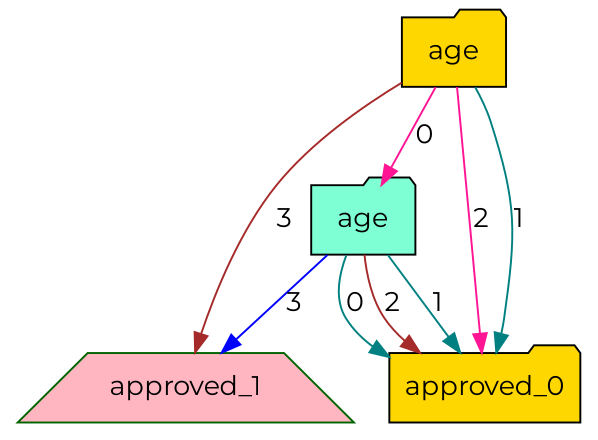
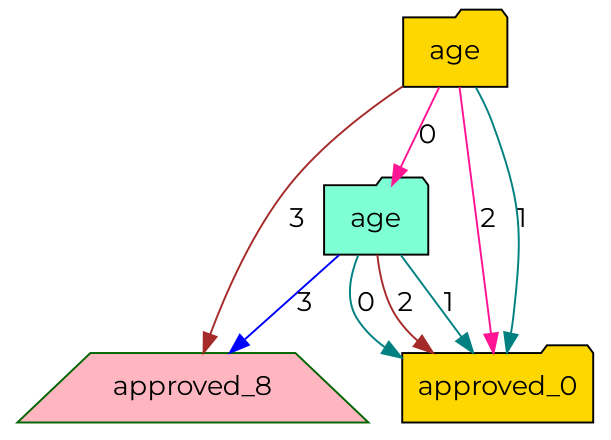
(186, 388) -> (193, 388)
